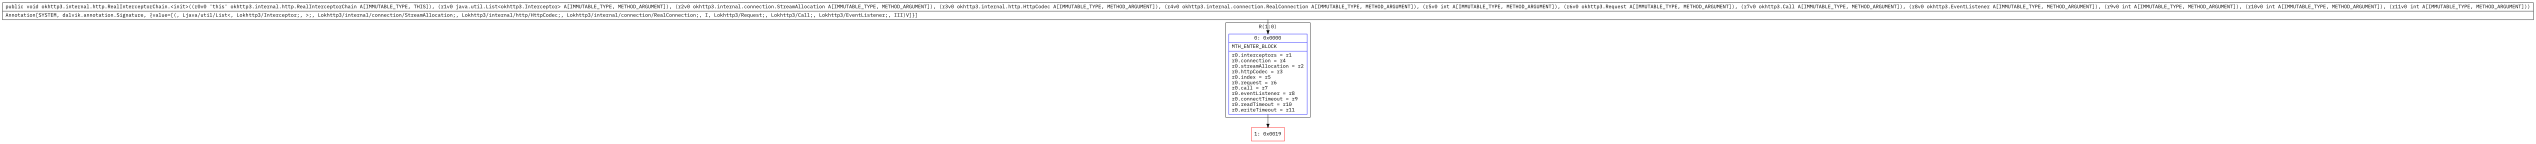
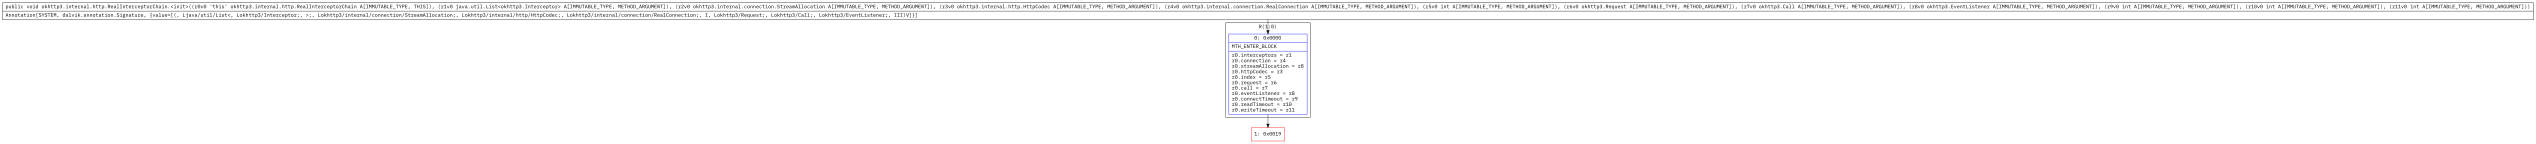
(1268, 66) -> (1268, 66)
